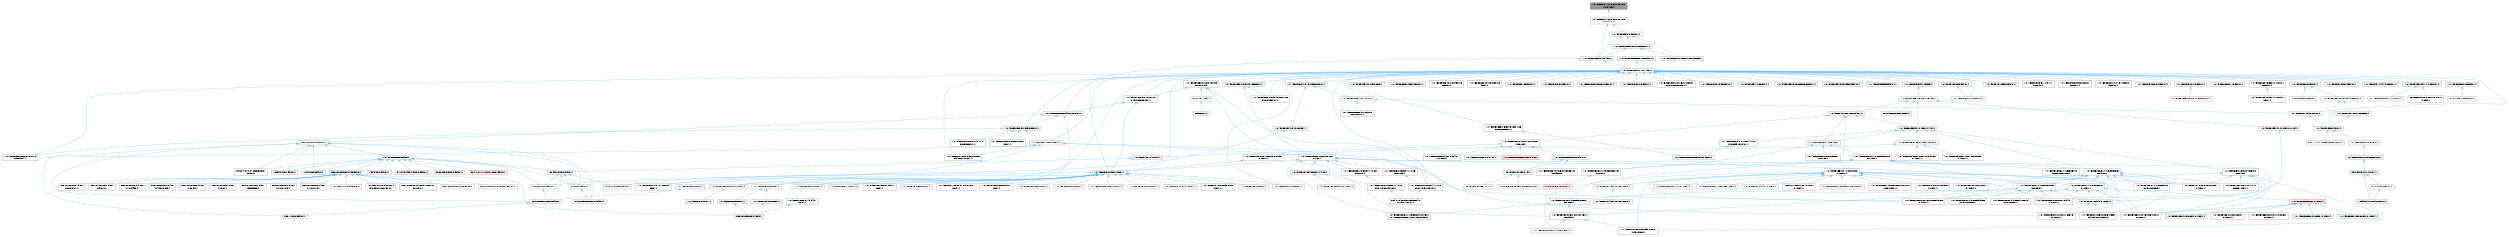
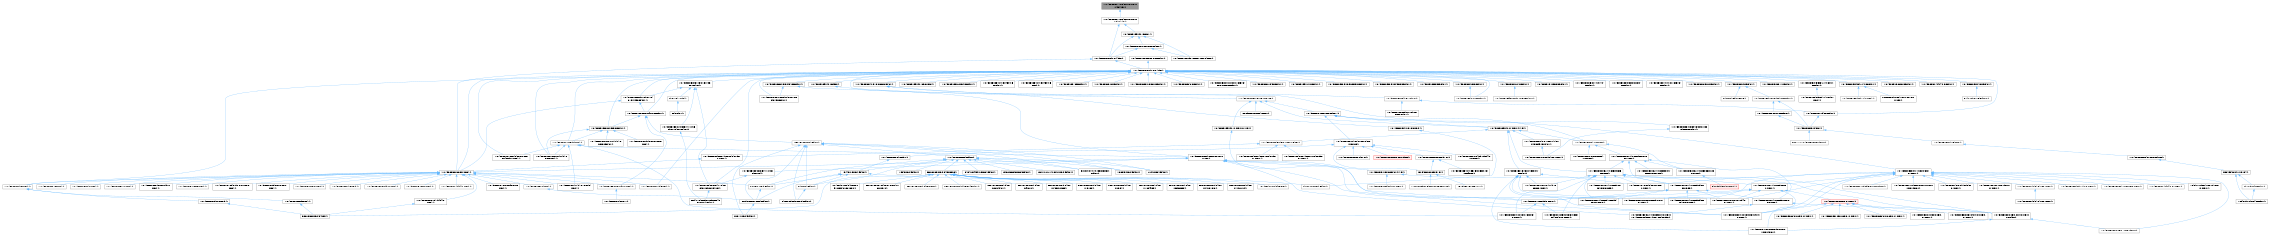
(488, 172) -> (1056, 172)
(1360, 172) -> none
